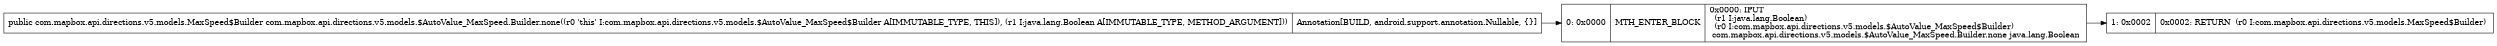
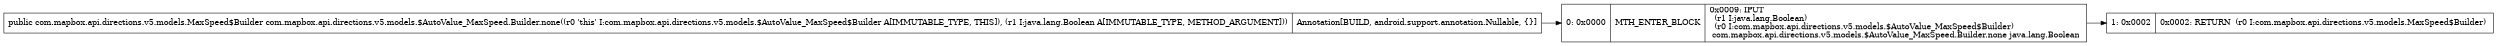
(1739, 10) -> (1739, 10)
